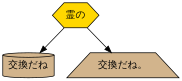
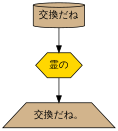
(54, 38) -> (59, 37)
